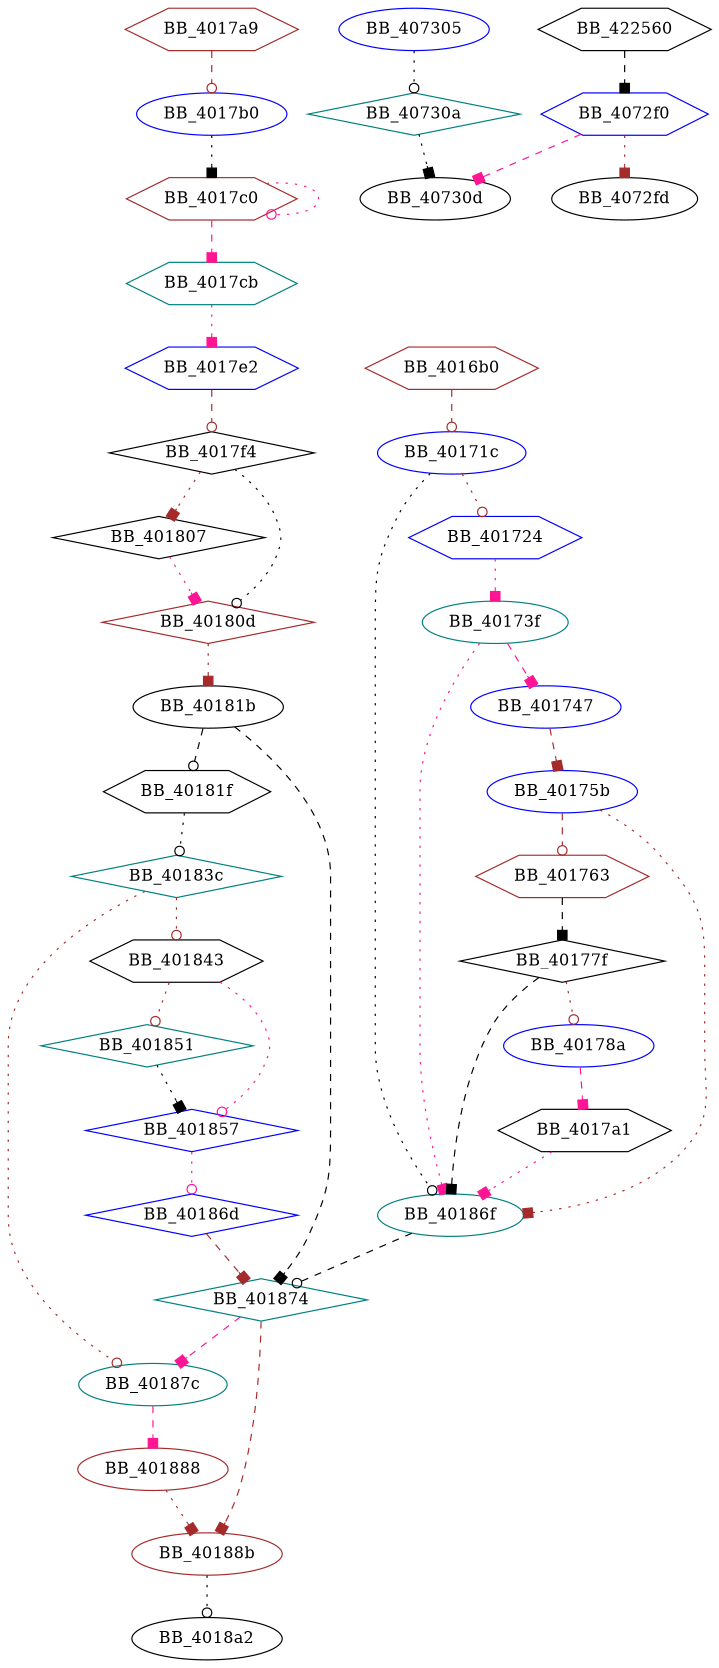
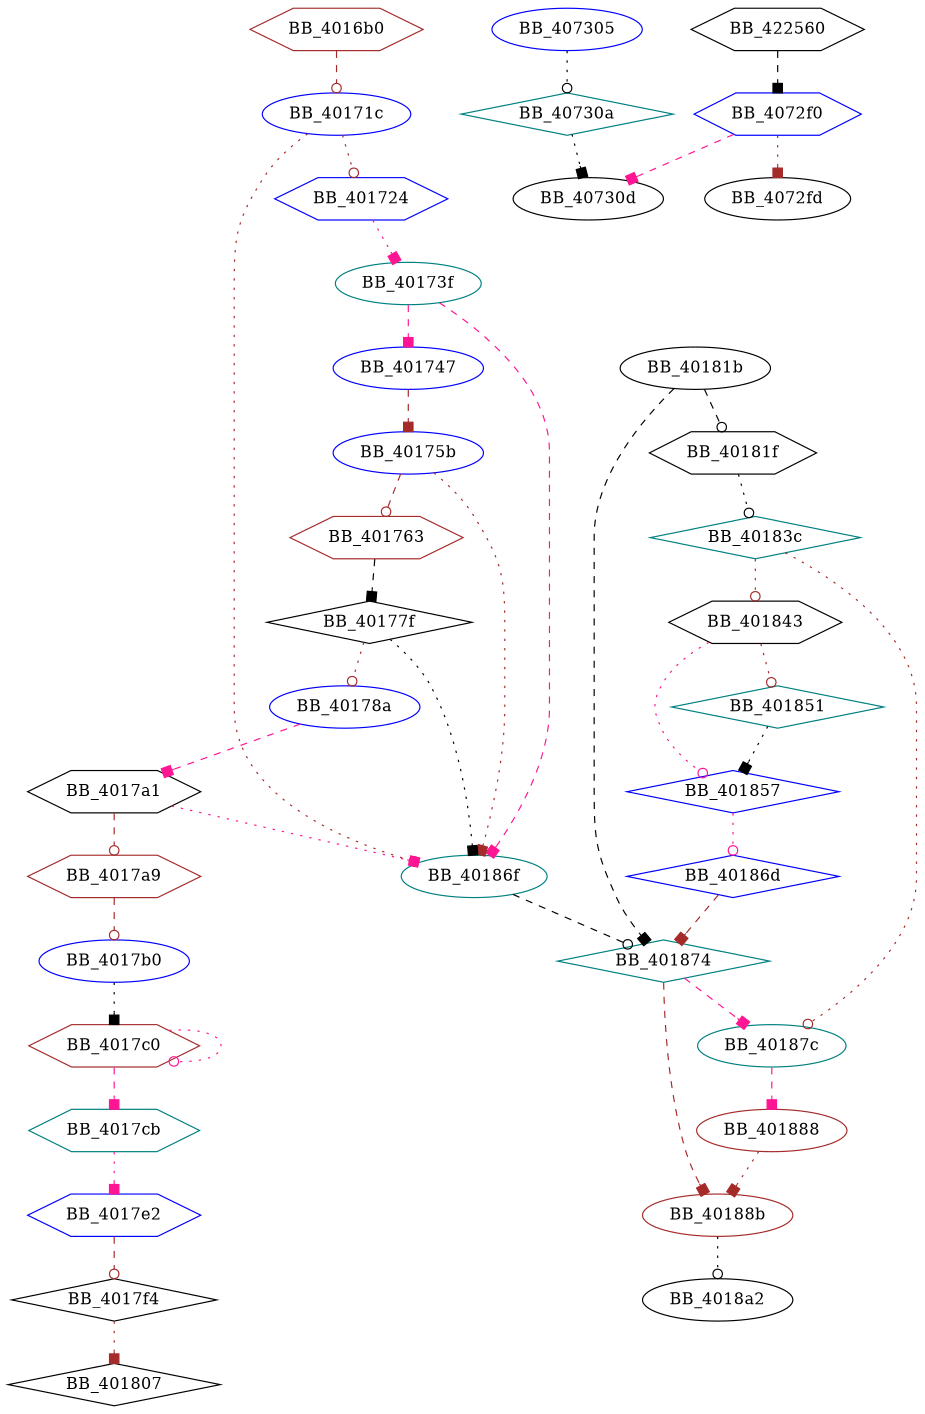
(208, 622) -> none
(375, 828) -> (234, 532)
none -> (114, 829)
(420, 907) -> (549, 558)
(473, 1069) -> (450, 733)
